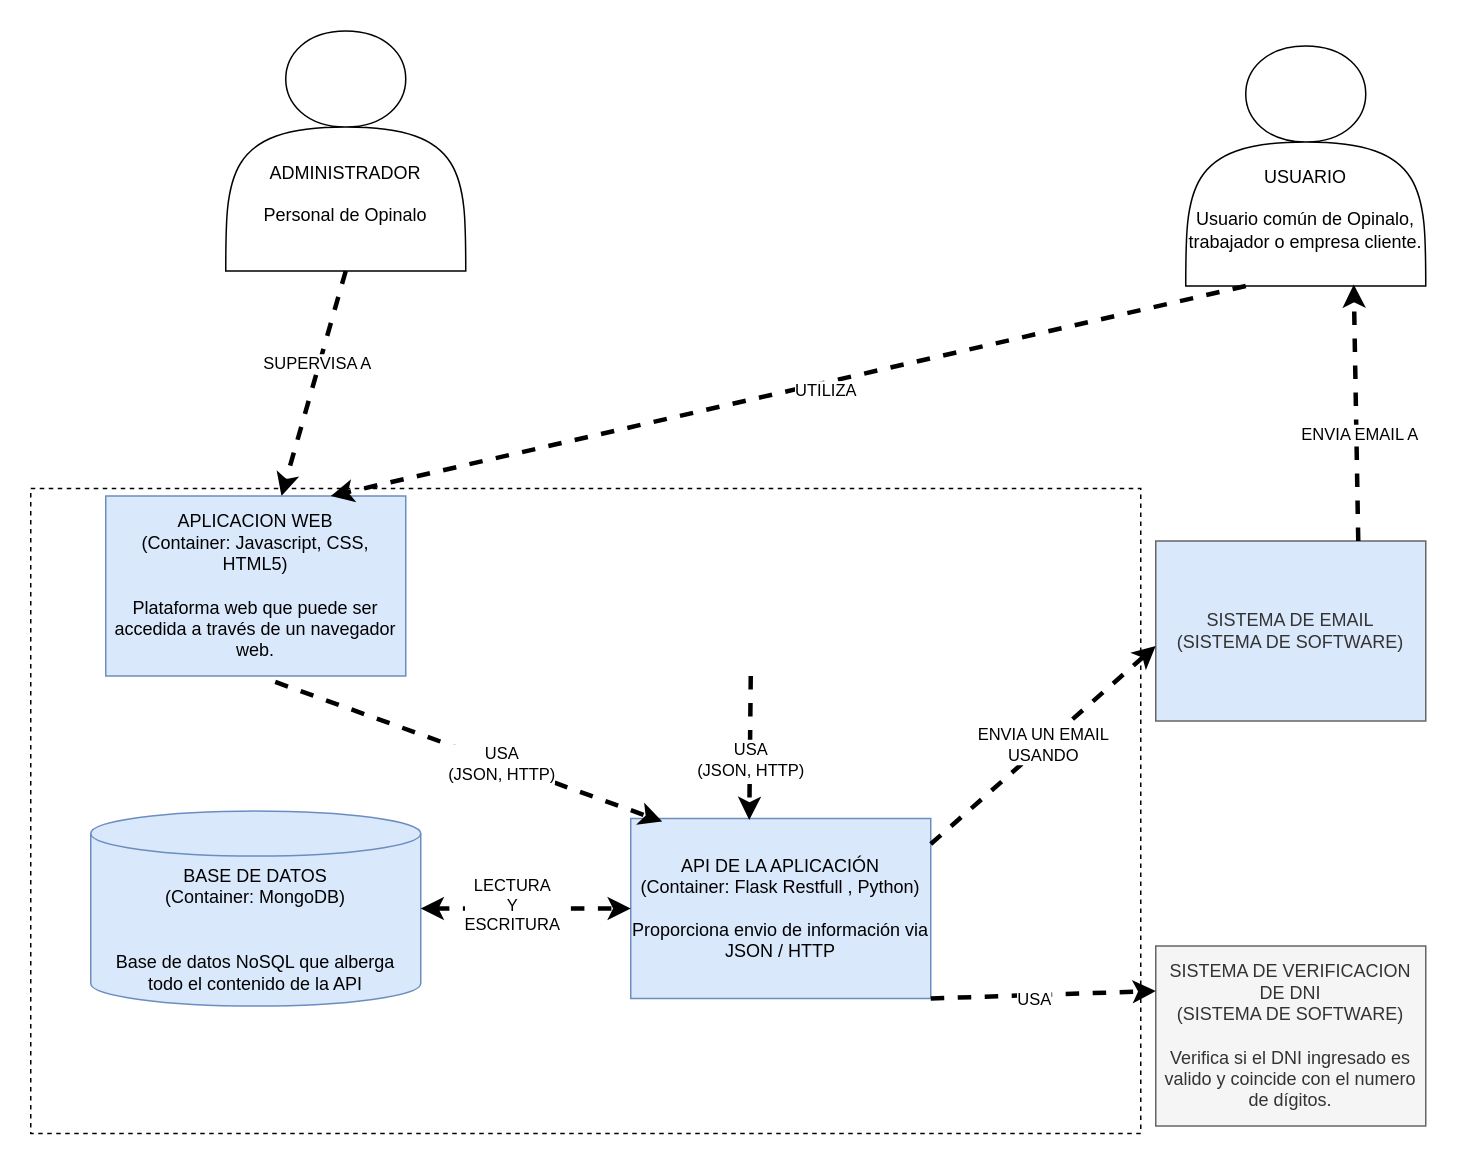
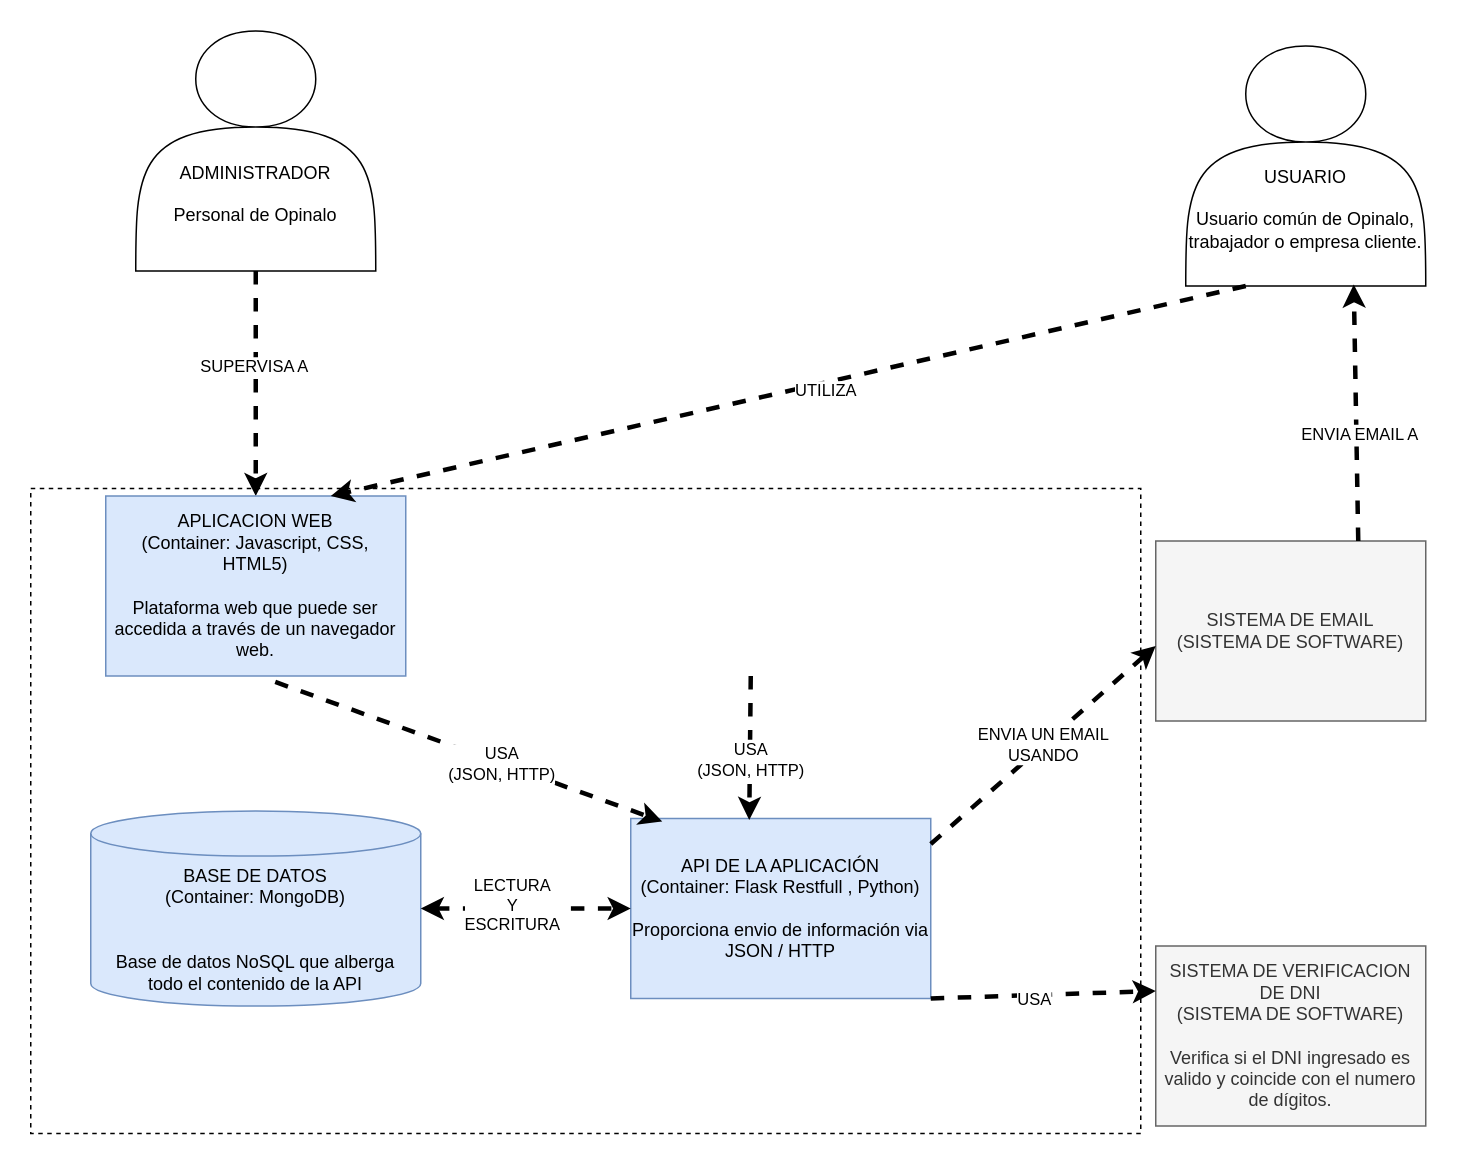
(346, 151) -> (256, 151)
(1291, 631) -> (1291, 631)
